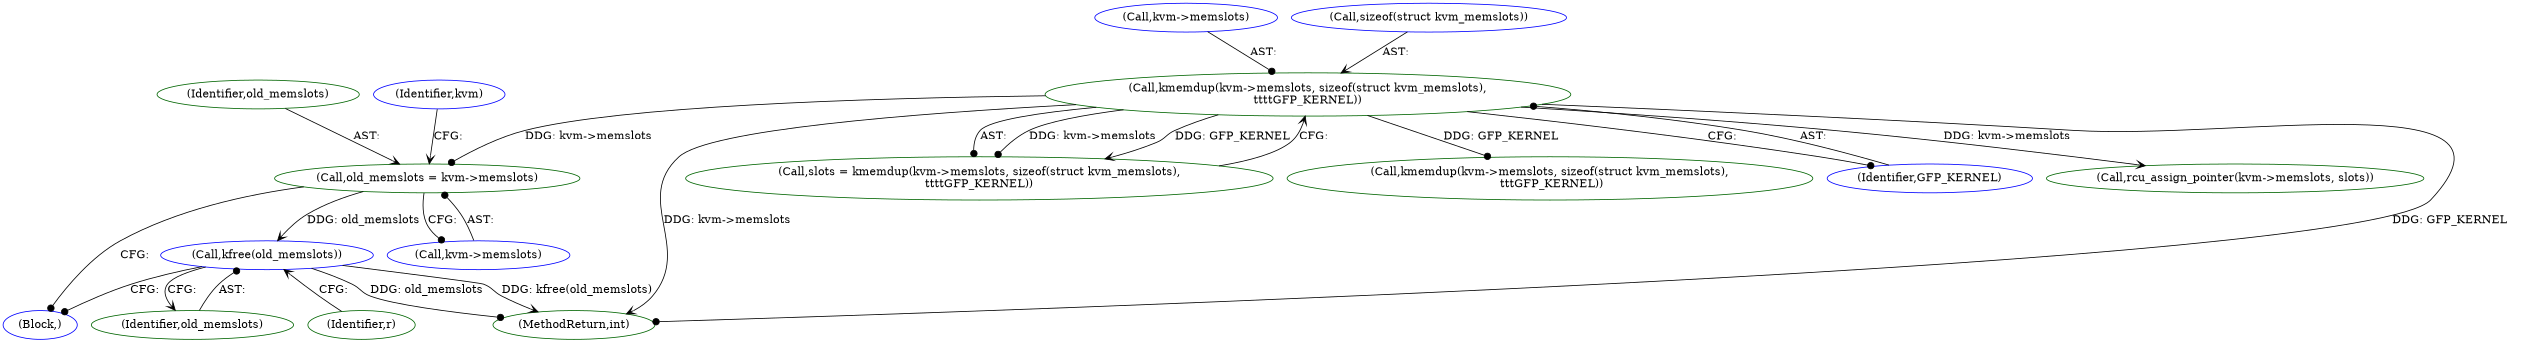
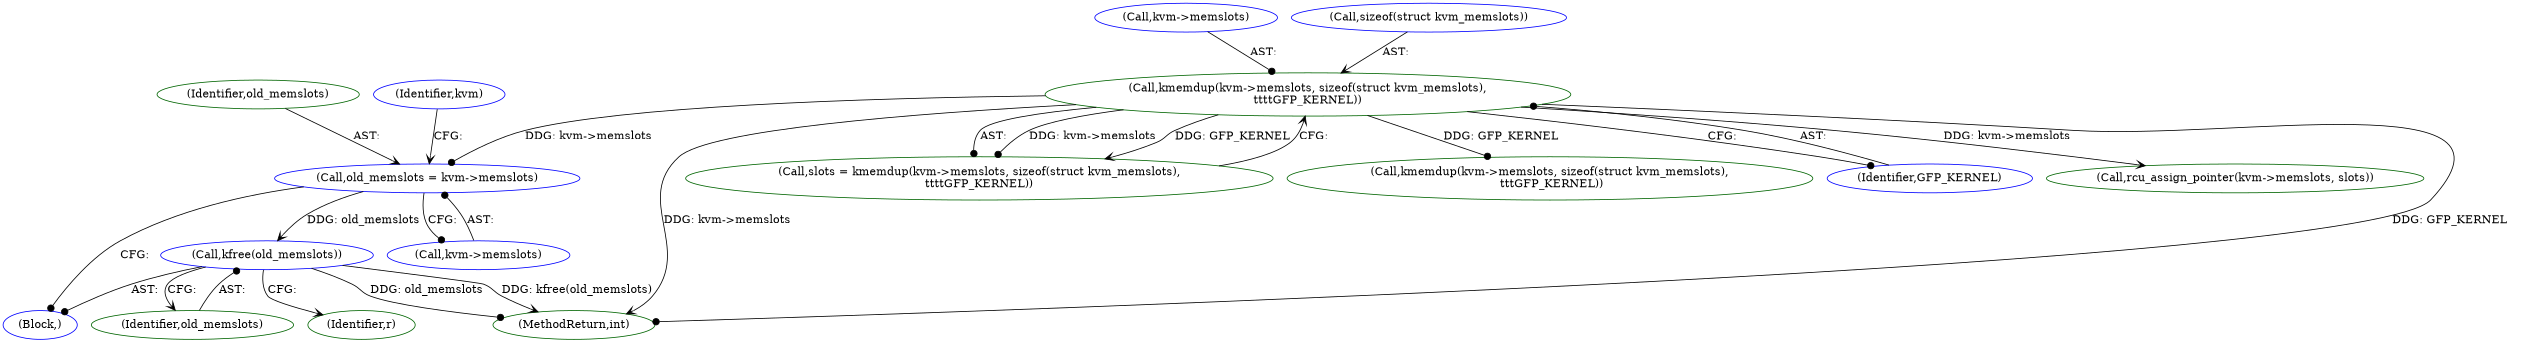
(427, 178) -> (427, 178)
(147, 290) -> (147, 290)
(316, 294) -> (278, 302)
